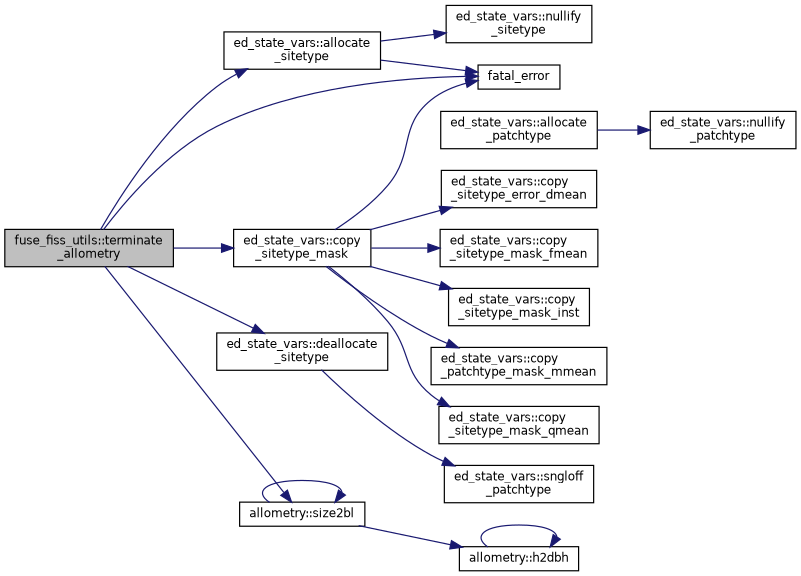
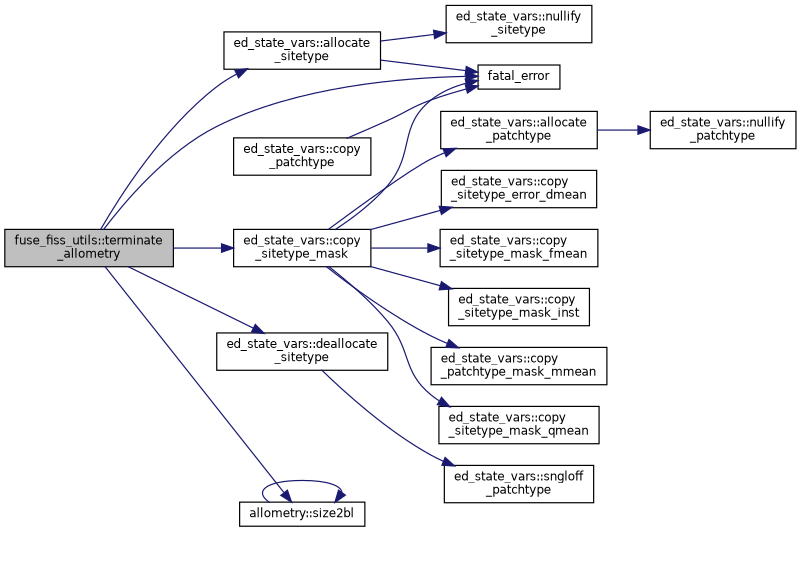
none -> (302, 157)
none -> (405, 175)
(519, 559) -> none
